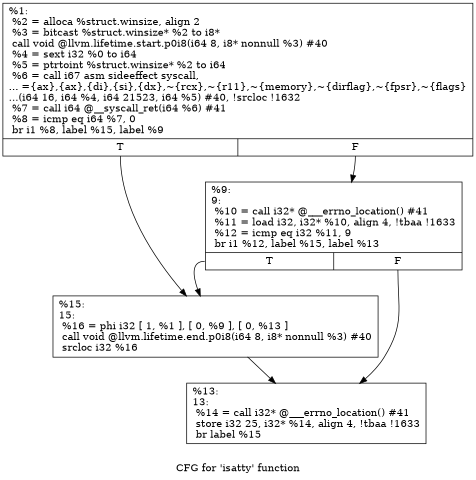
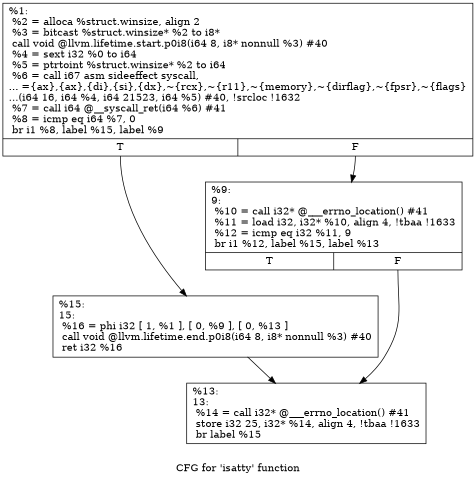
(194, 272) -> none
(98, 348) -> (91, 348)
